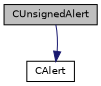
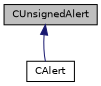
(57, 38) -> (44, 48)
